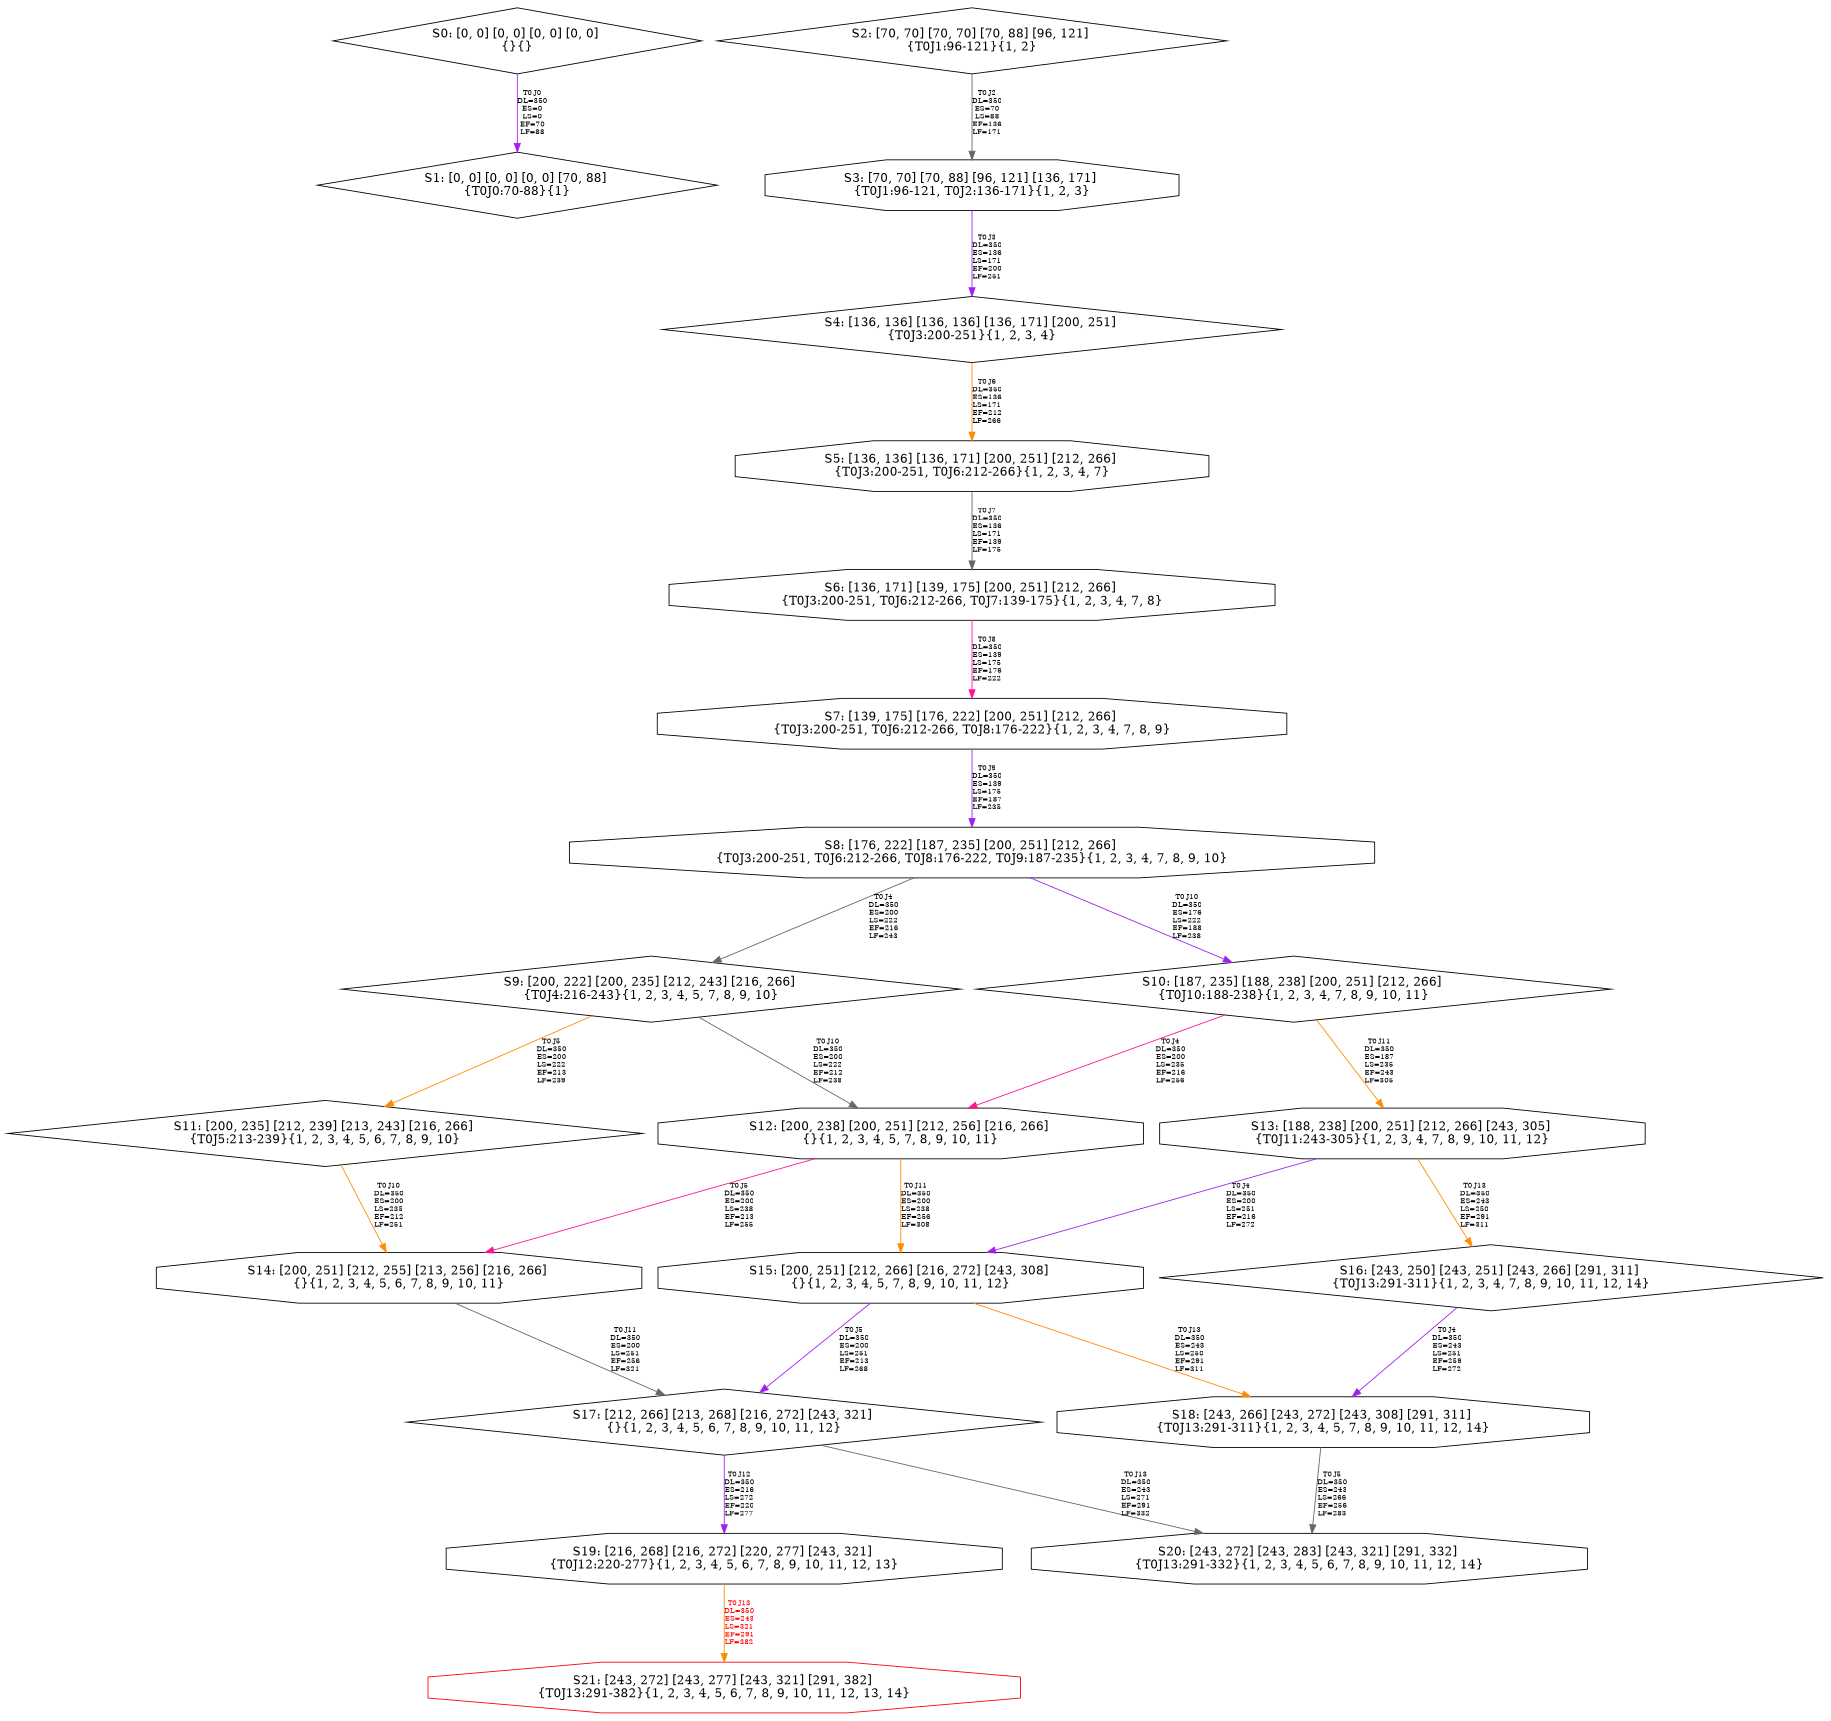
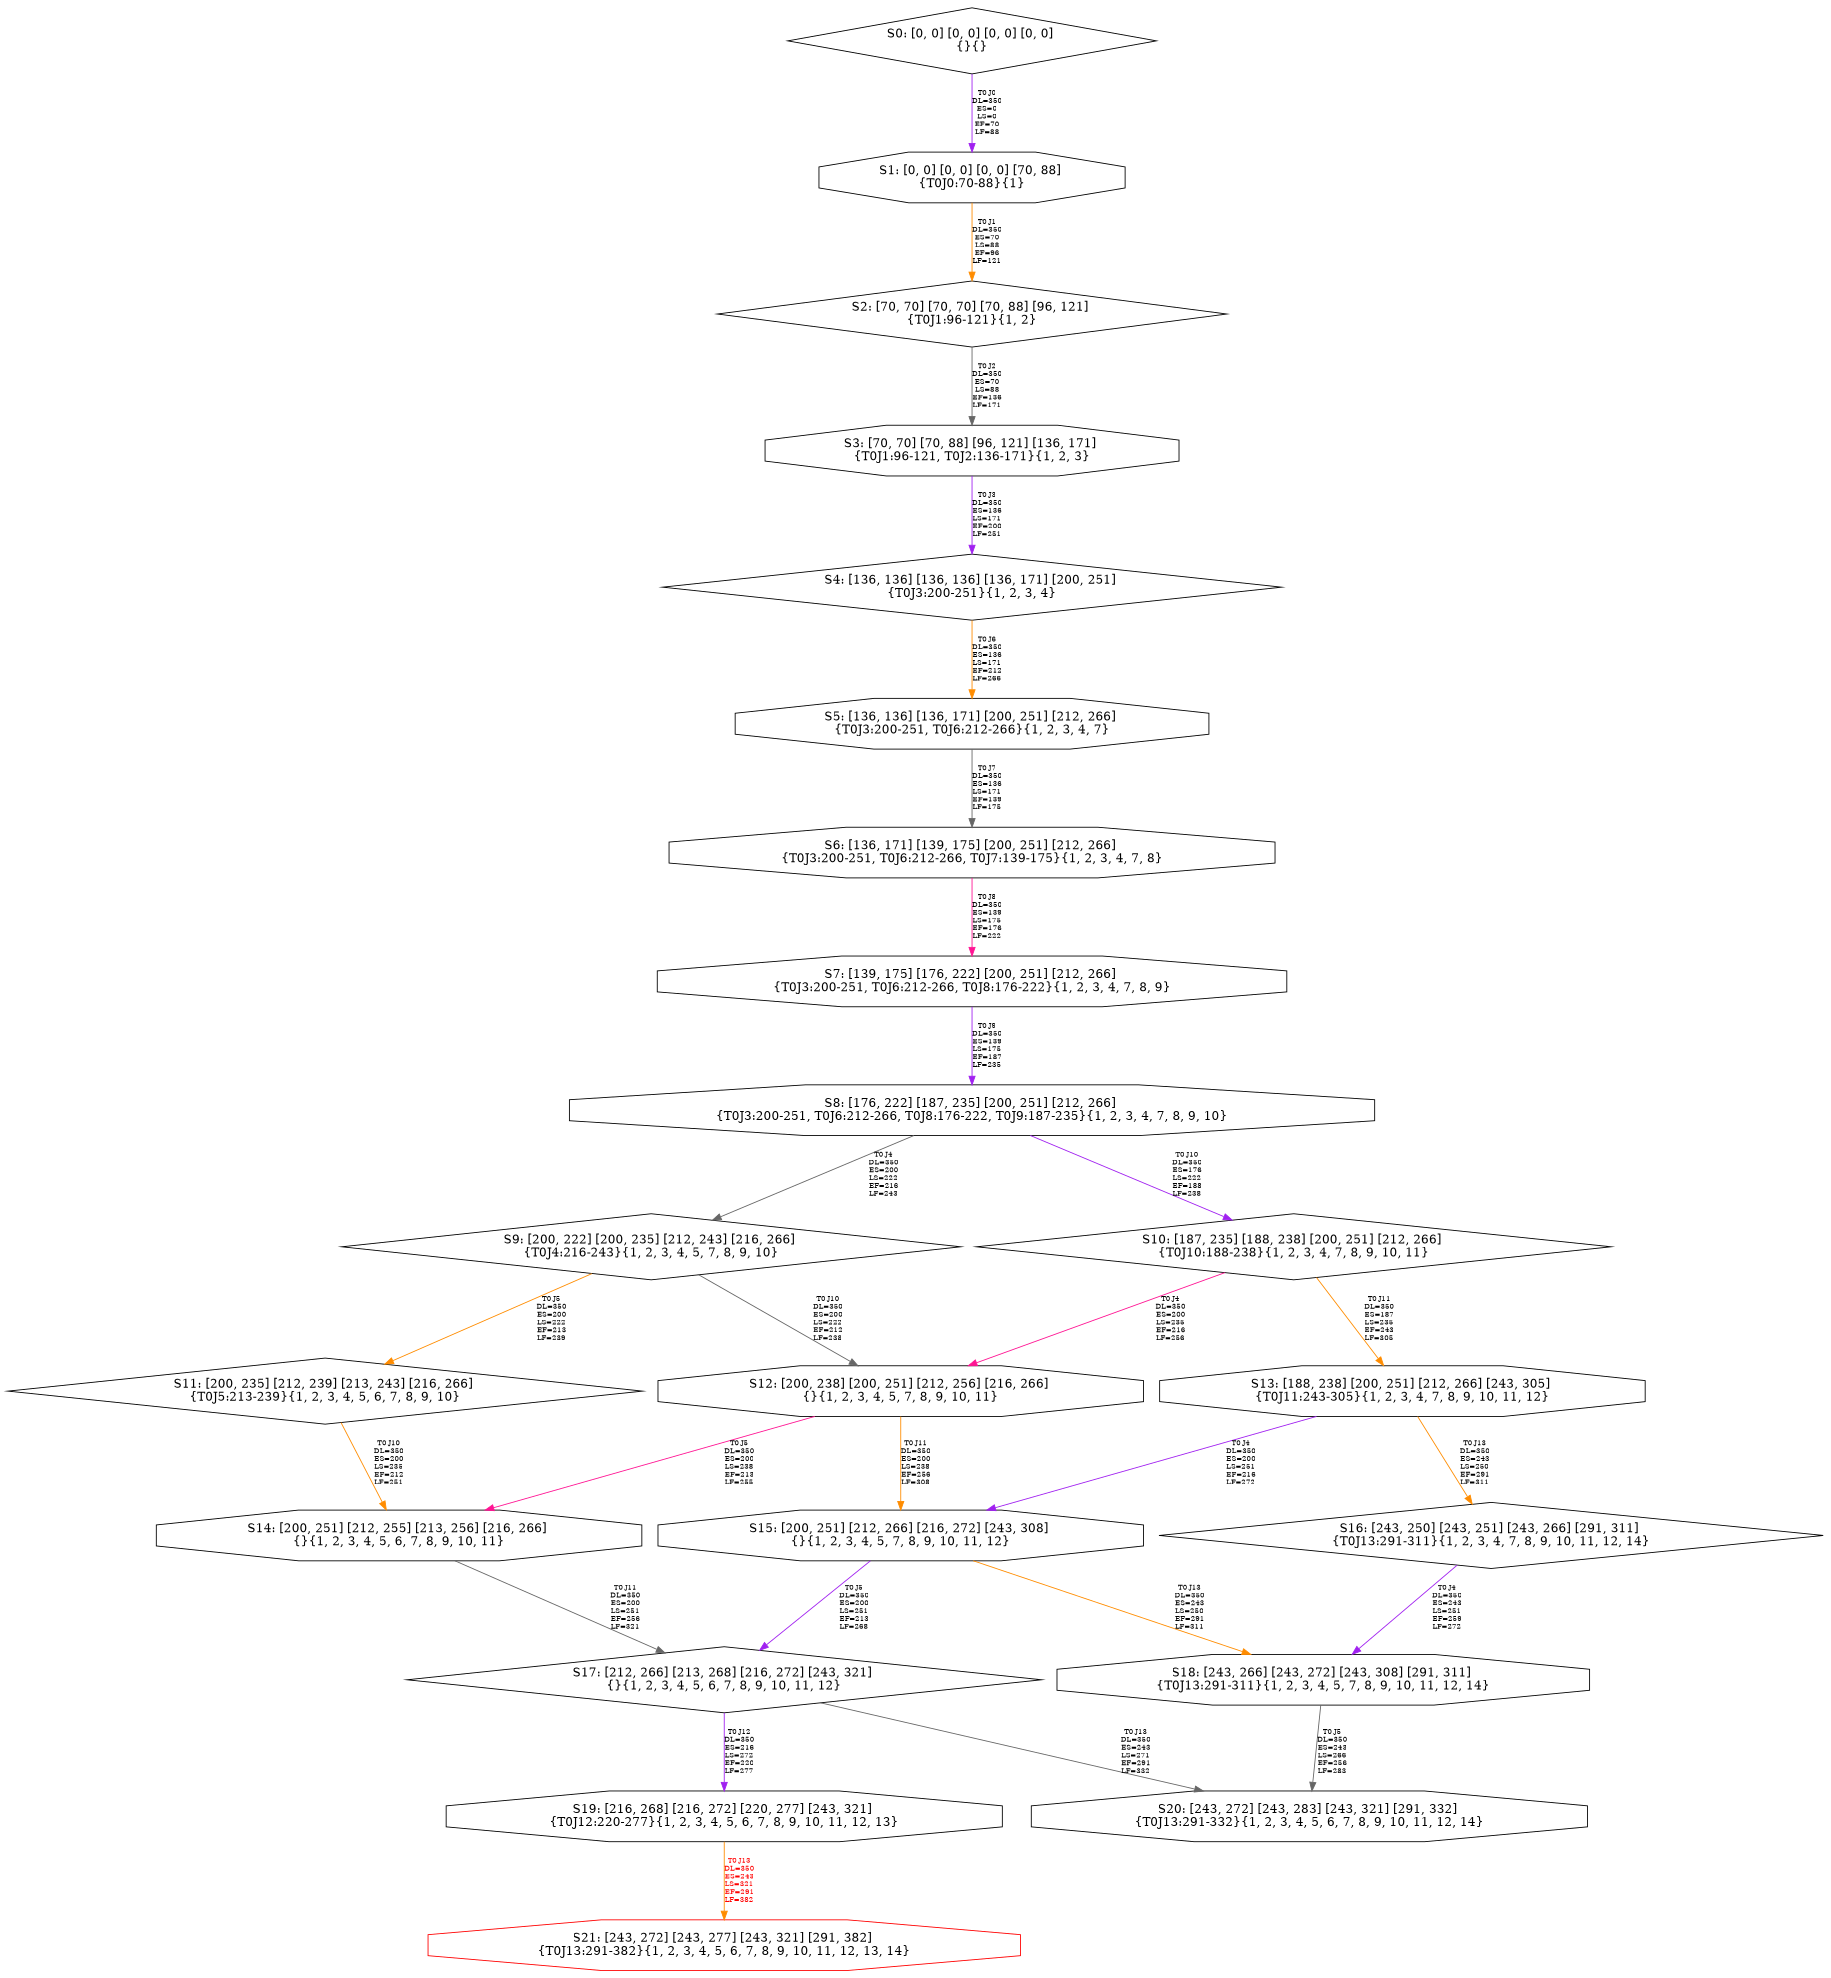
(517, 185) -> (972, 177)
none -> (972, 237)
